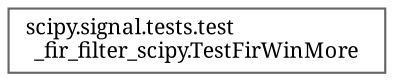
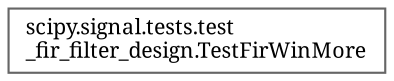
(197, 41) -> (197, 41)
